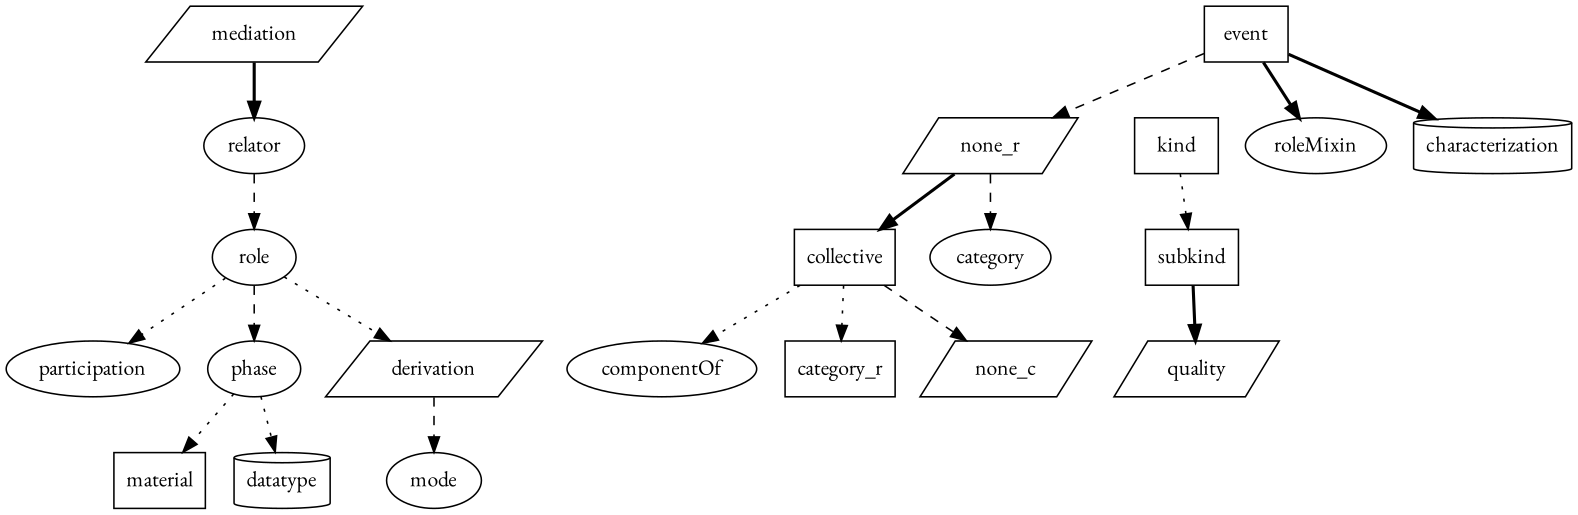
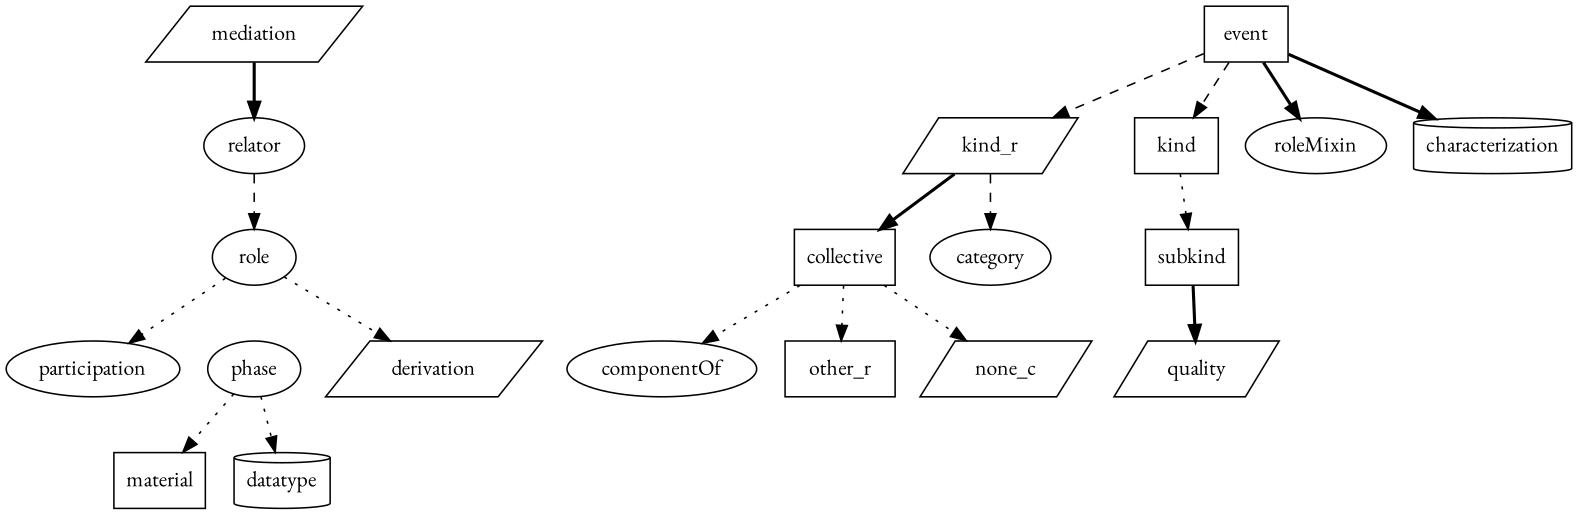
none -> (1216, 83)
(990, 146) -> (990, 146)
(254, 305) -> none
(919, 309) -> (919, 309)
(840, 369) -> (840, 369)
(434, 480) -> none
